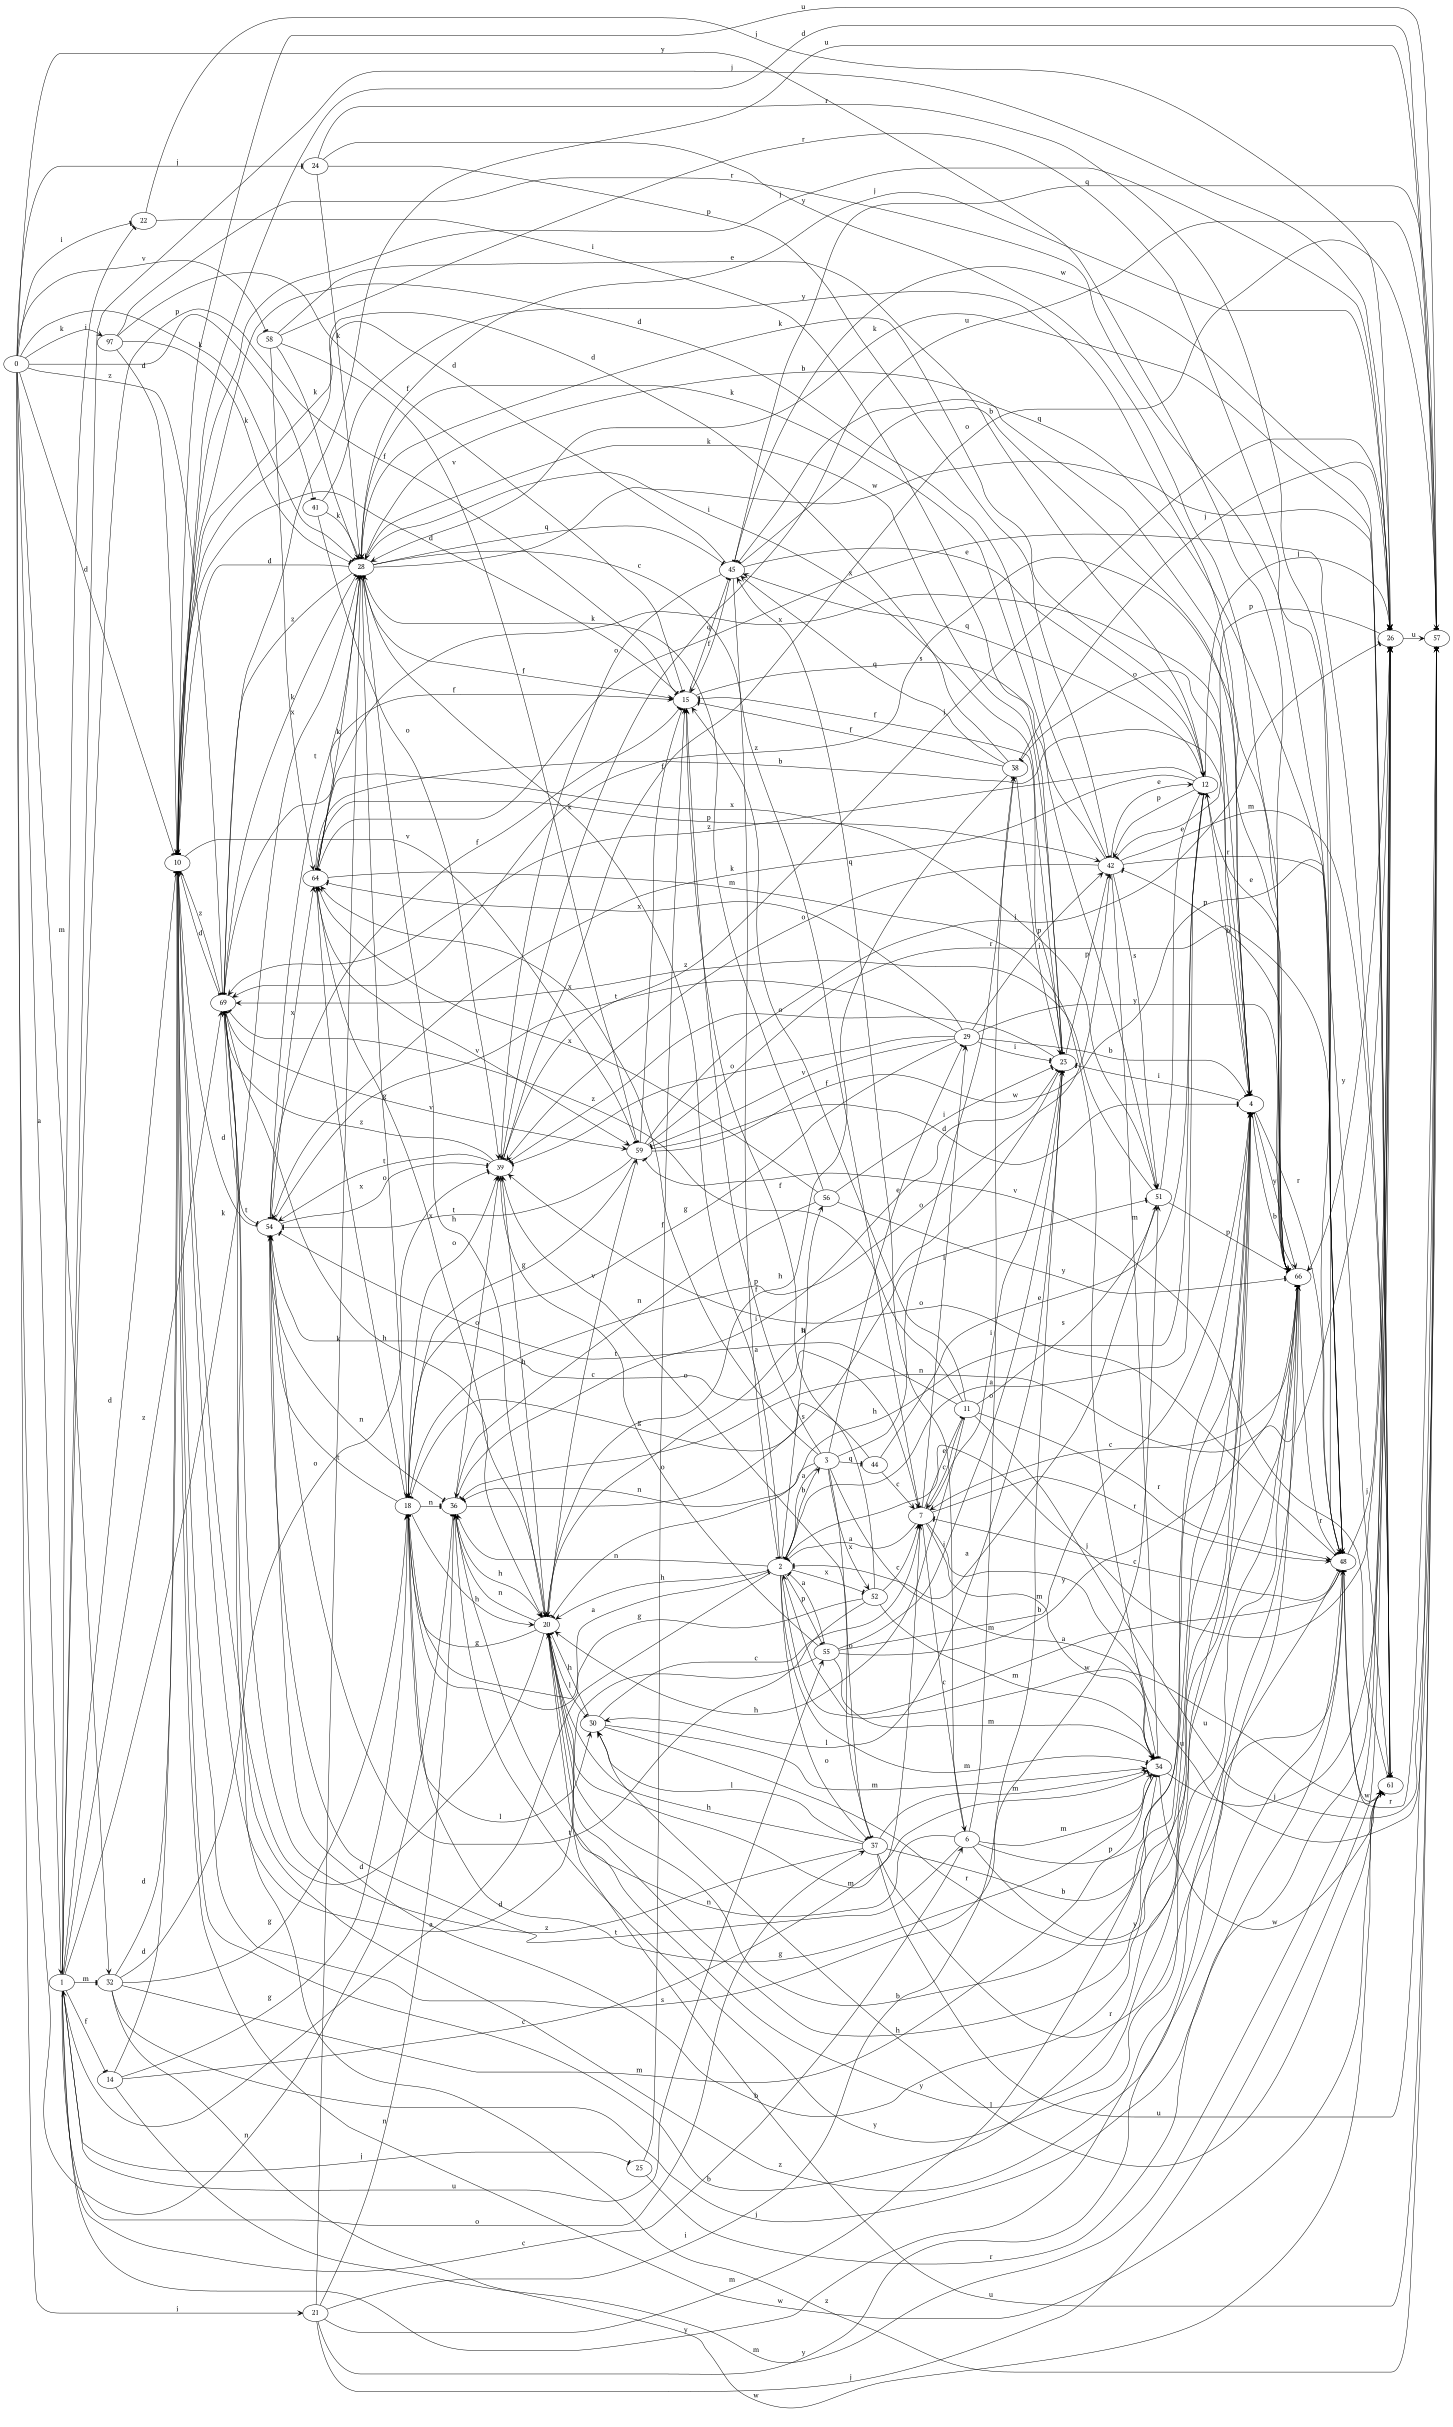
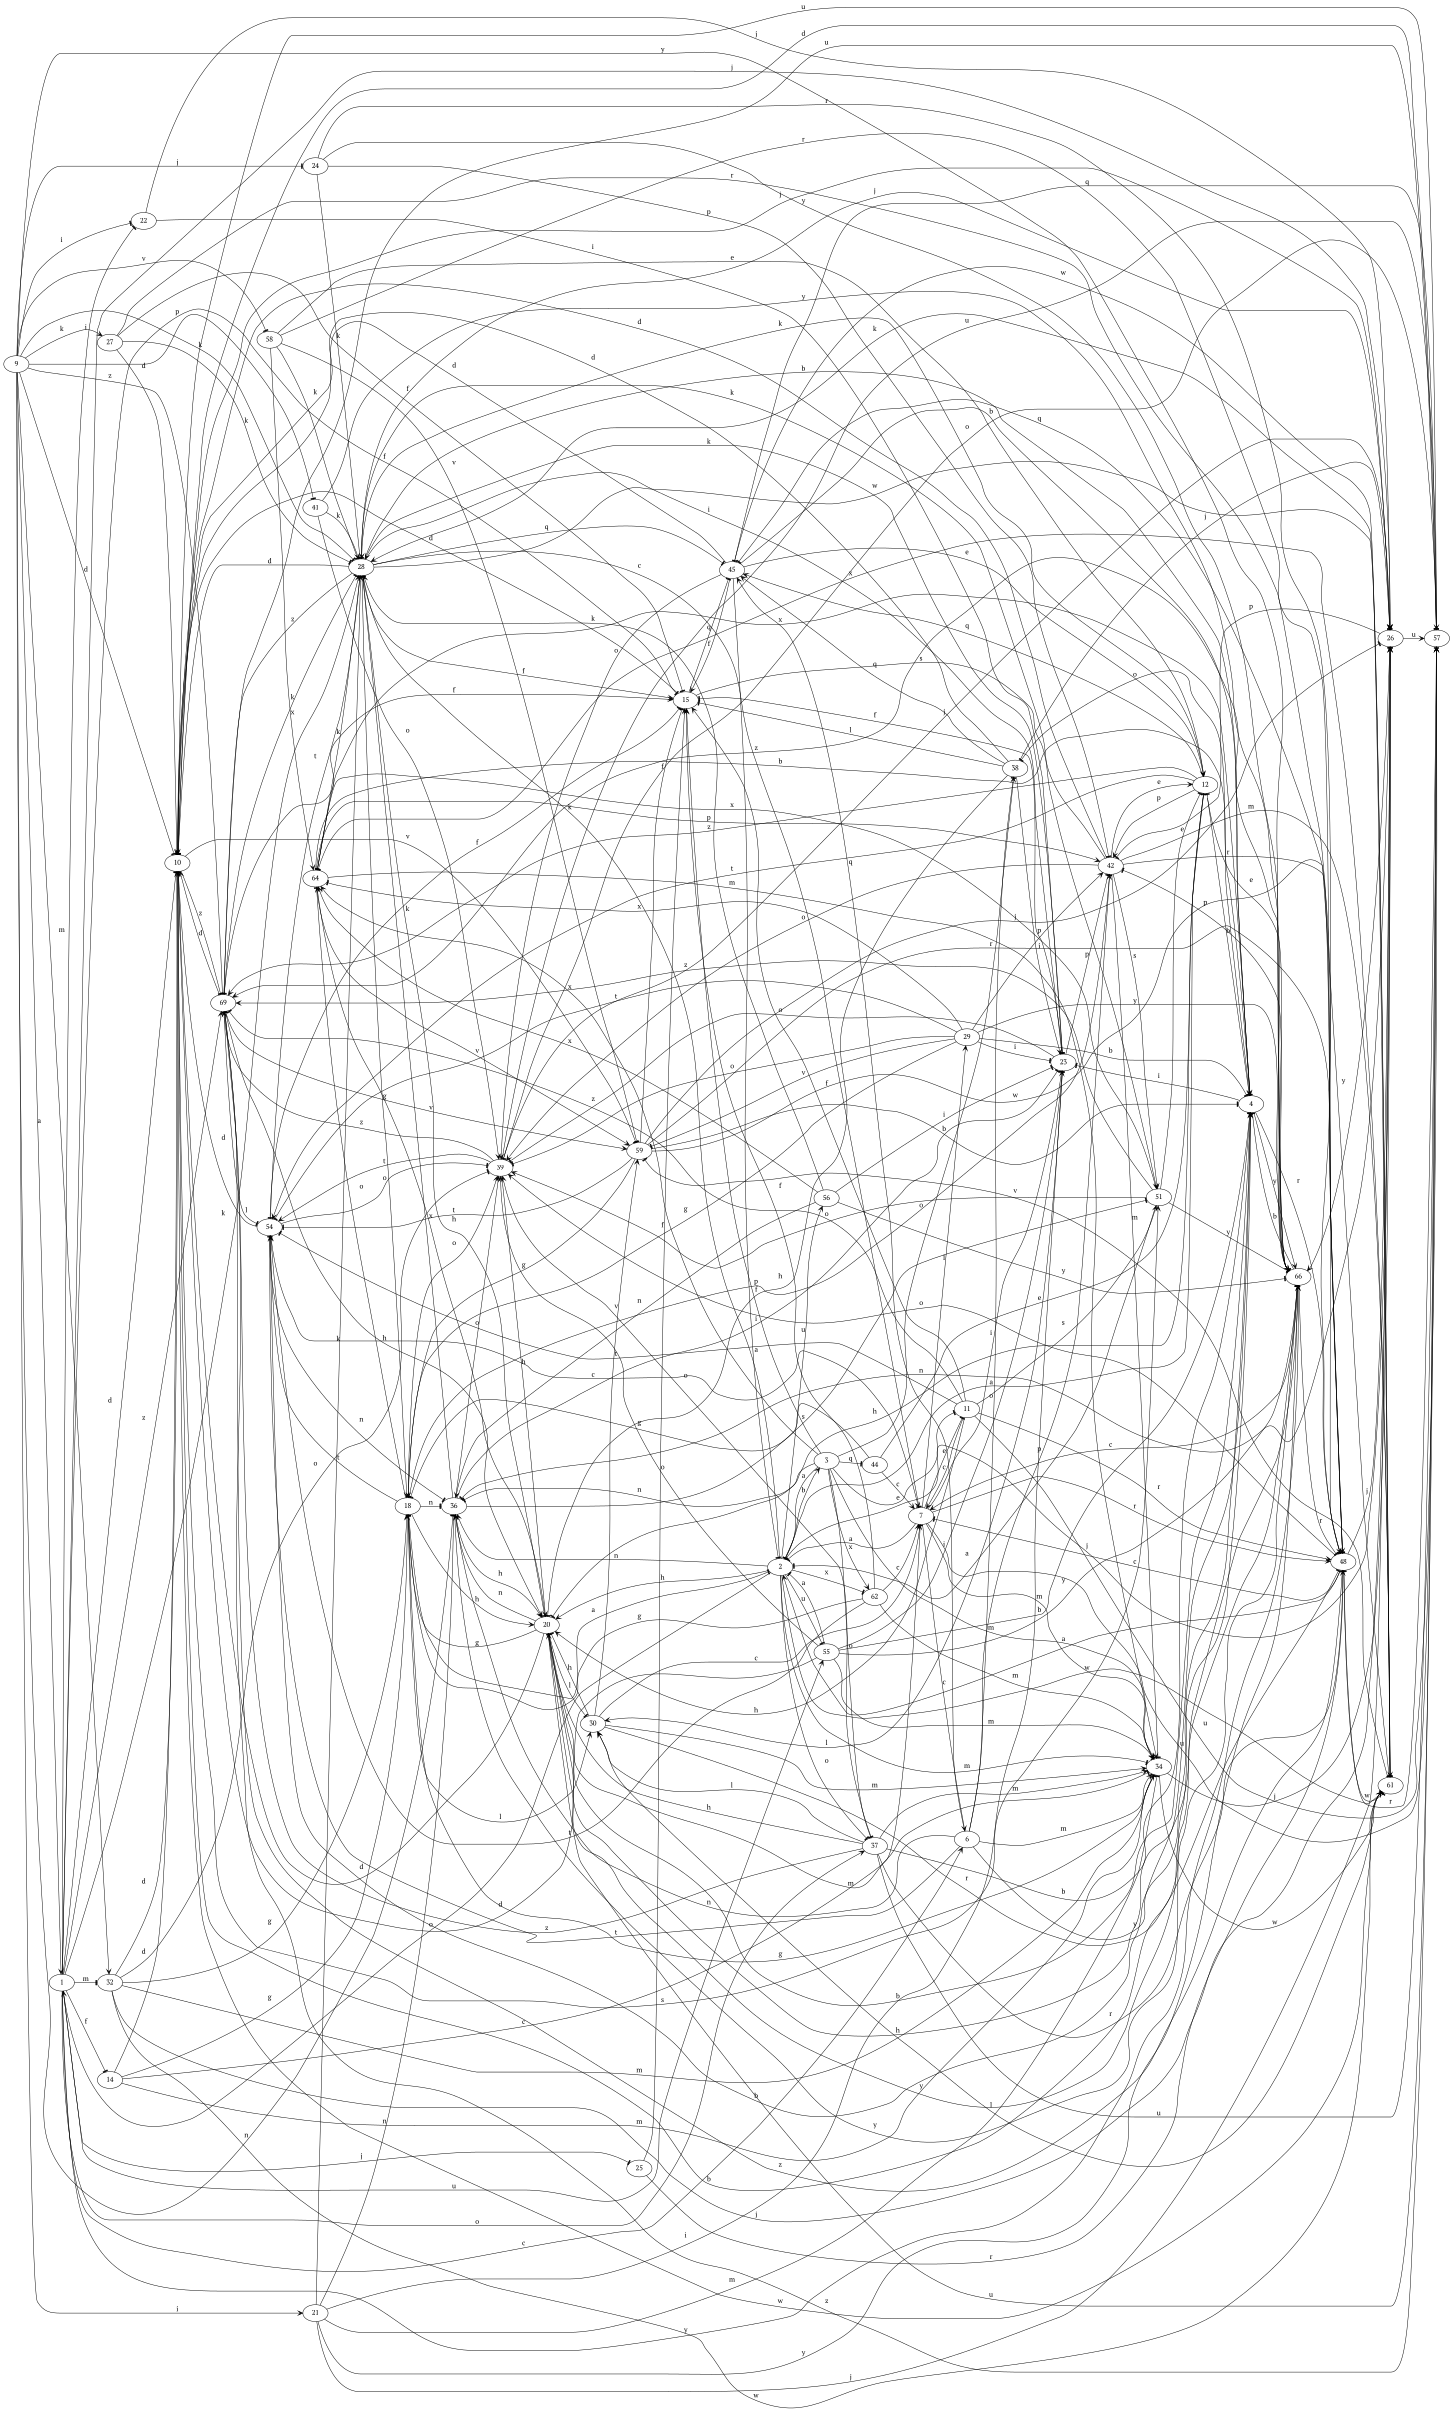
(110, 343) -> (110, 343)
(16, 364) -> (16, 364)
(1239, 589) -> none
(851, 730) -> (851, 730)
(732, 869) -> (732, 869)
(1274, 927) -> (1274, 927)
(1037, 970) -> (1037, 970)
none -> (408, 1038)
(289, 1055) -> none
(196, 1059) -> (196, 1059)
(944, 1129) -> (944, 1129)
(361, 1187) -> (361, 1187)
(246, 1211) -> (246, 1211)
none -> (801, 1231)
(1228, 1233) -> (1228, 1233)
(883, 1246) -> (908, 1489)
(813, 1330) -> none
(581, 1388) -> (610, 1439)
(1189, 1495) -> (1070, 1360)
(875, 1597) -> (875, 1597)
(803, 1599) -> (803, 1599)
(1417, 1724) -> (1417, 1724)
(431, 1925) -> (431, 1925)
(1259, 2006) -> (704, 2138)
